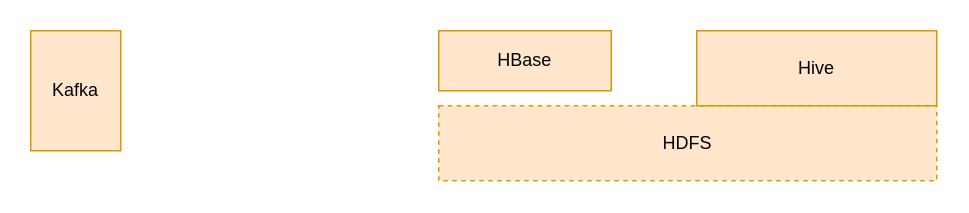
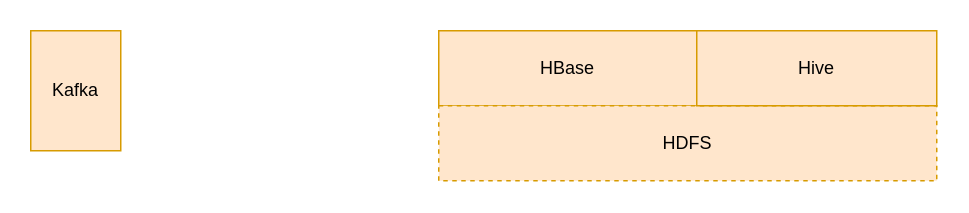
(525, 61) -> (568, 68)
